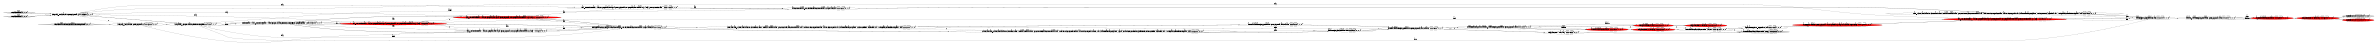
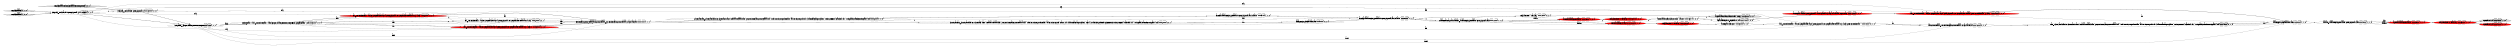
none -> (1735, 24)
